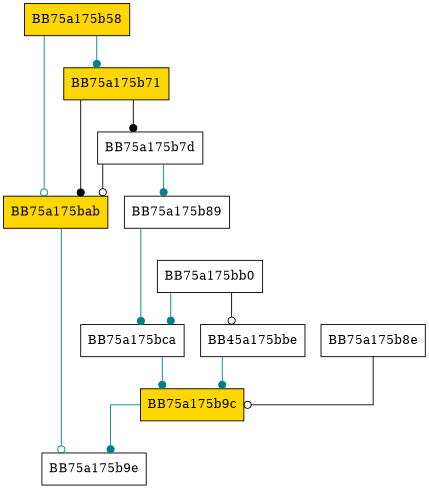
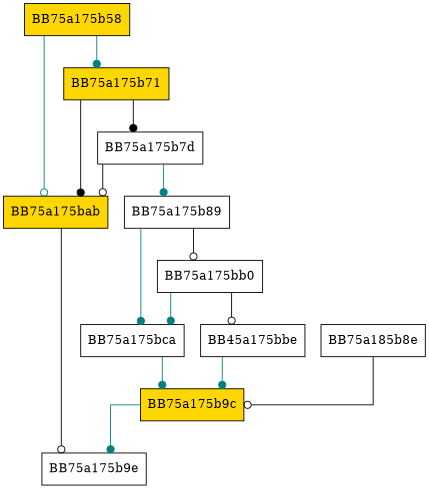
none -> (193, 241)
(61, 337) -> (61, 337)
(373, 341) -> (373, 341)
